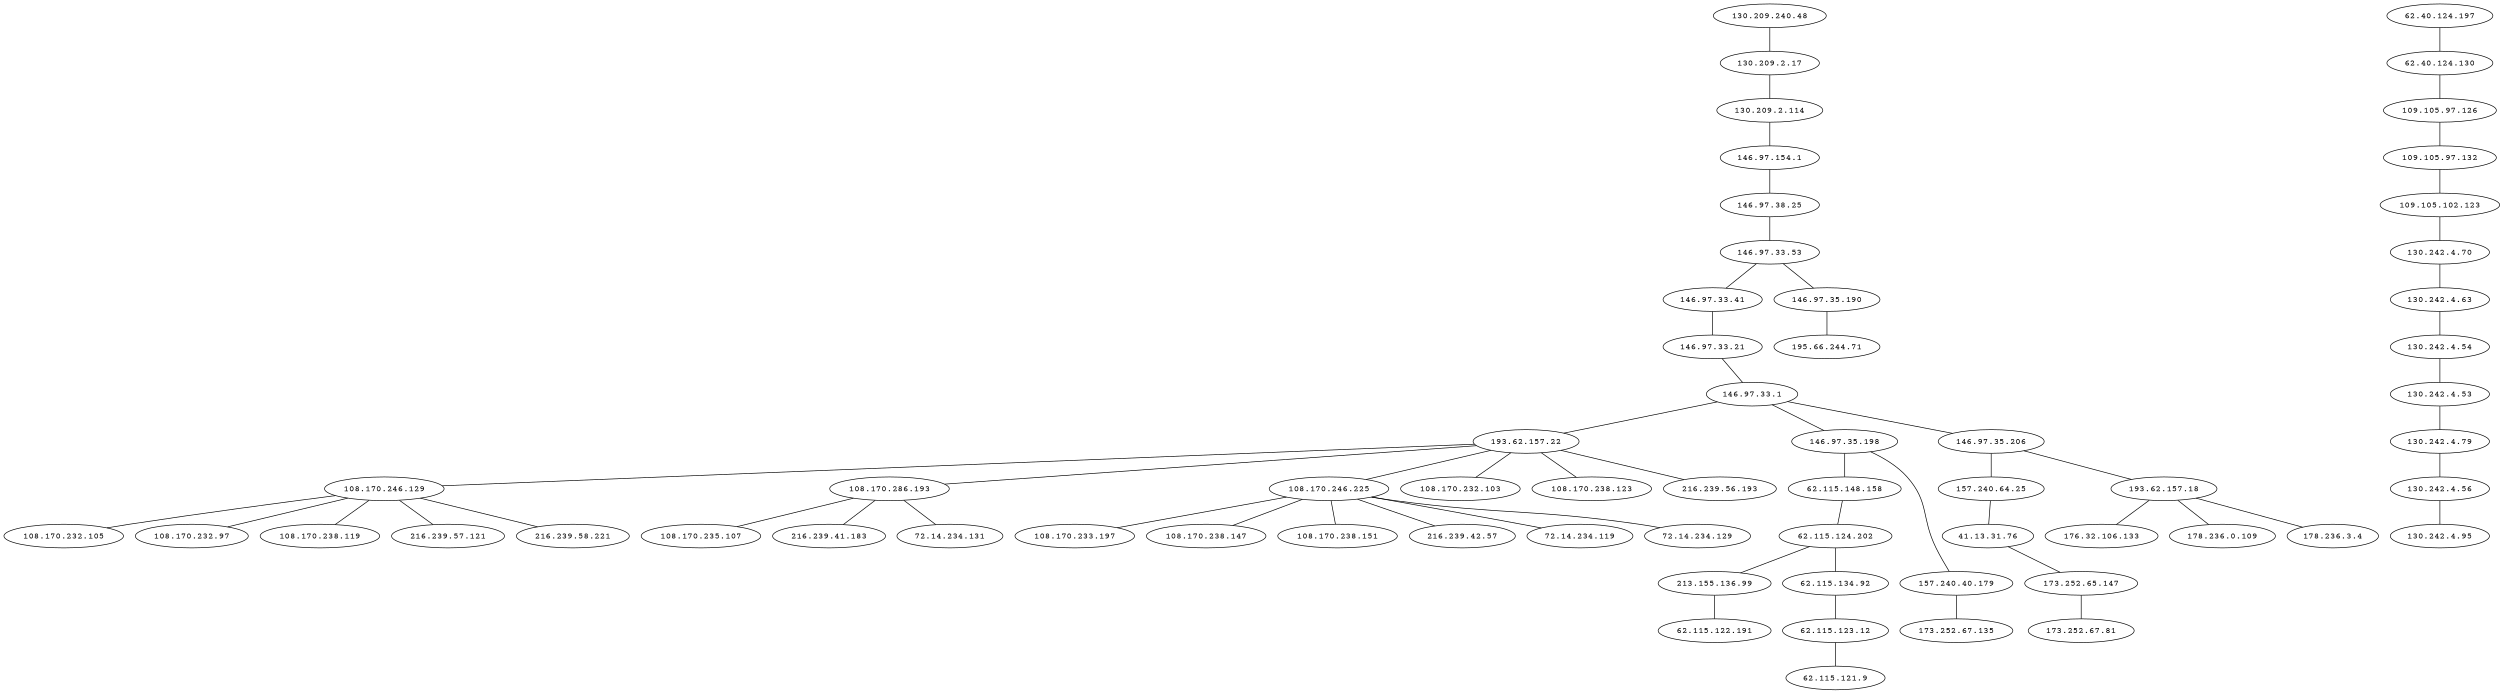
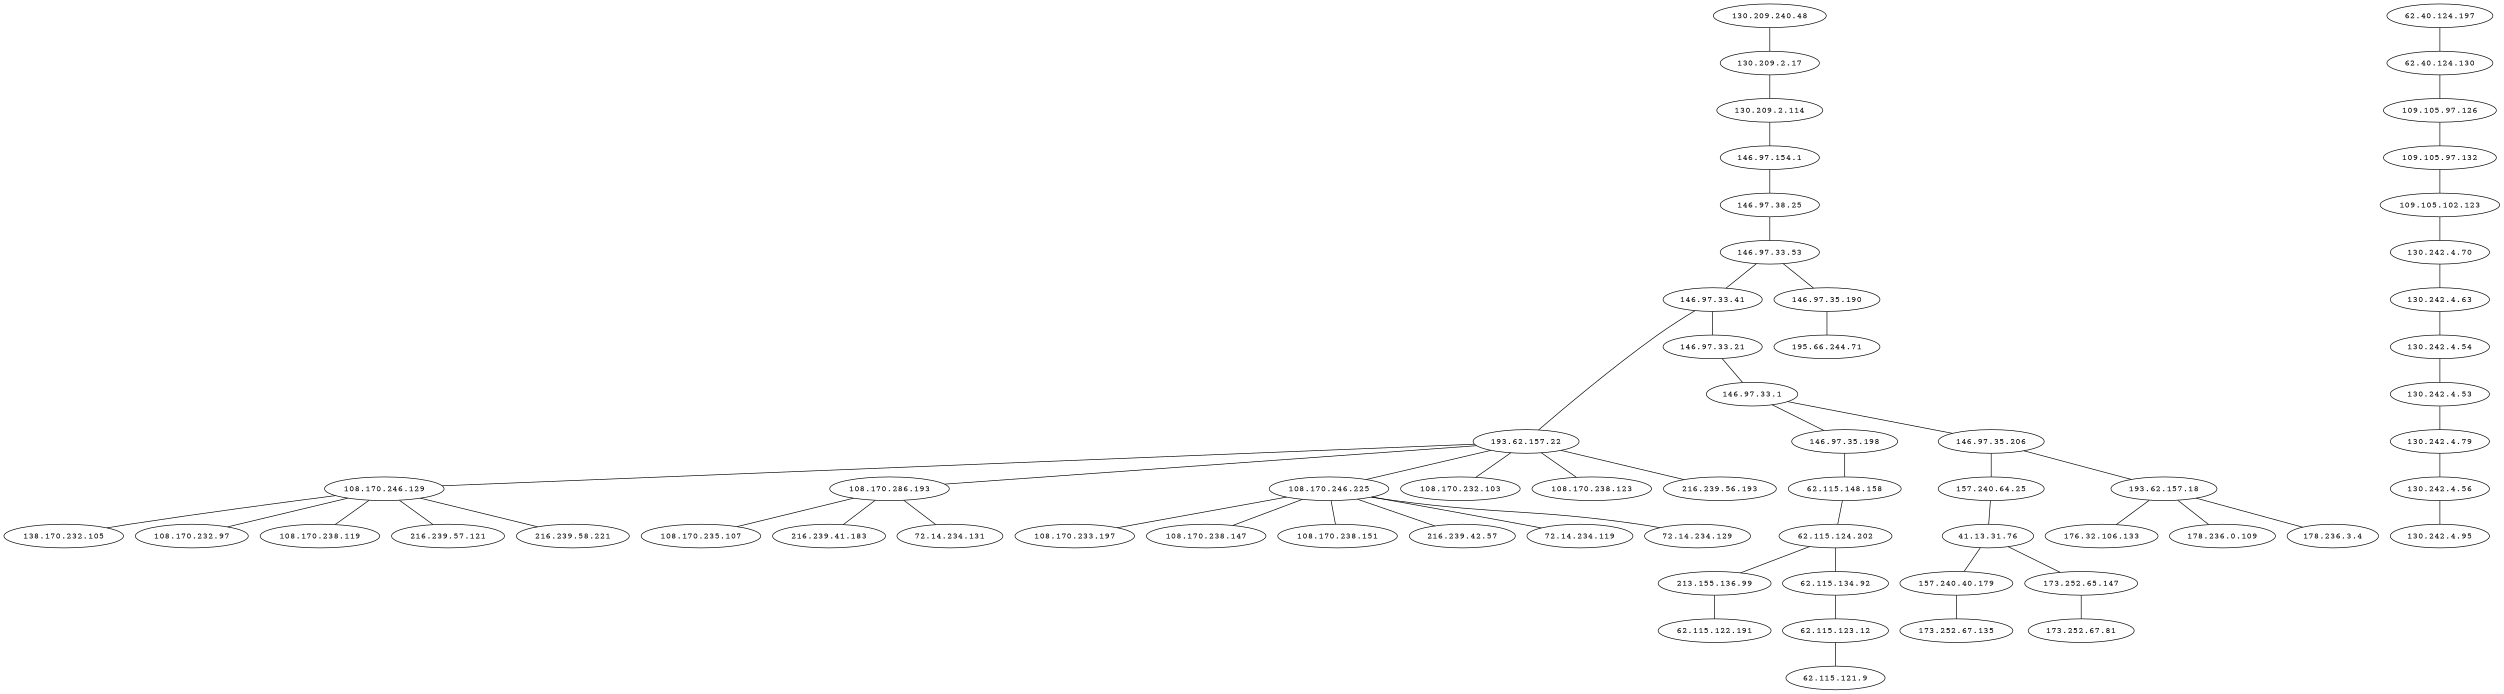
(1641, 418) -> (1615, 367)
(1922, 503) -> (1972, 560)
(64, 536) -> (64, 536)
